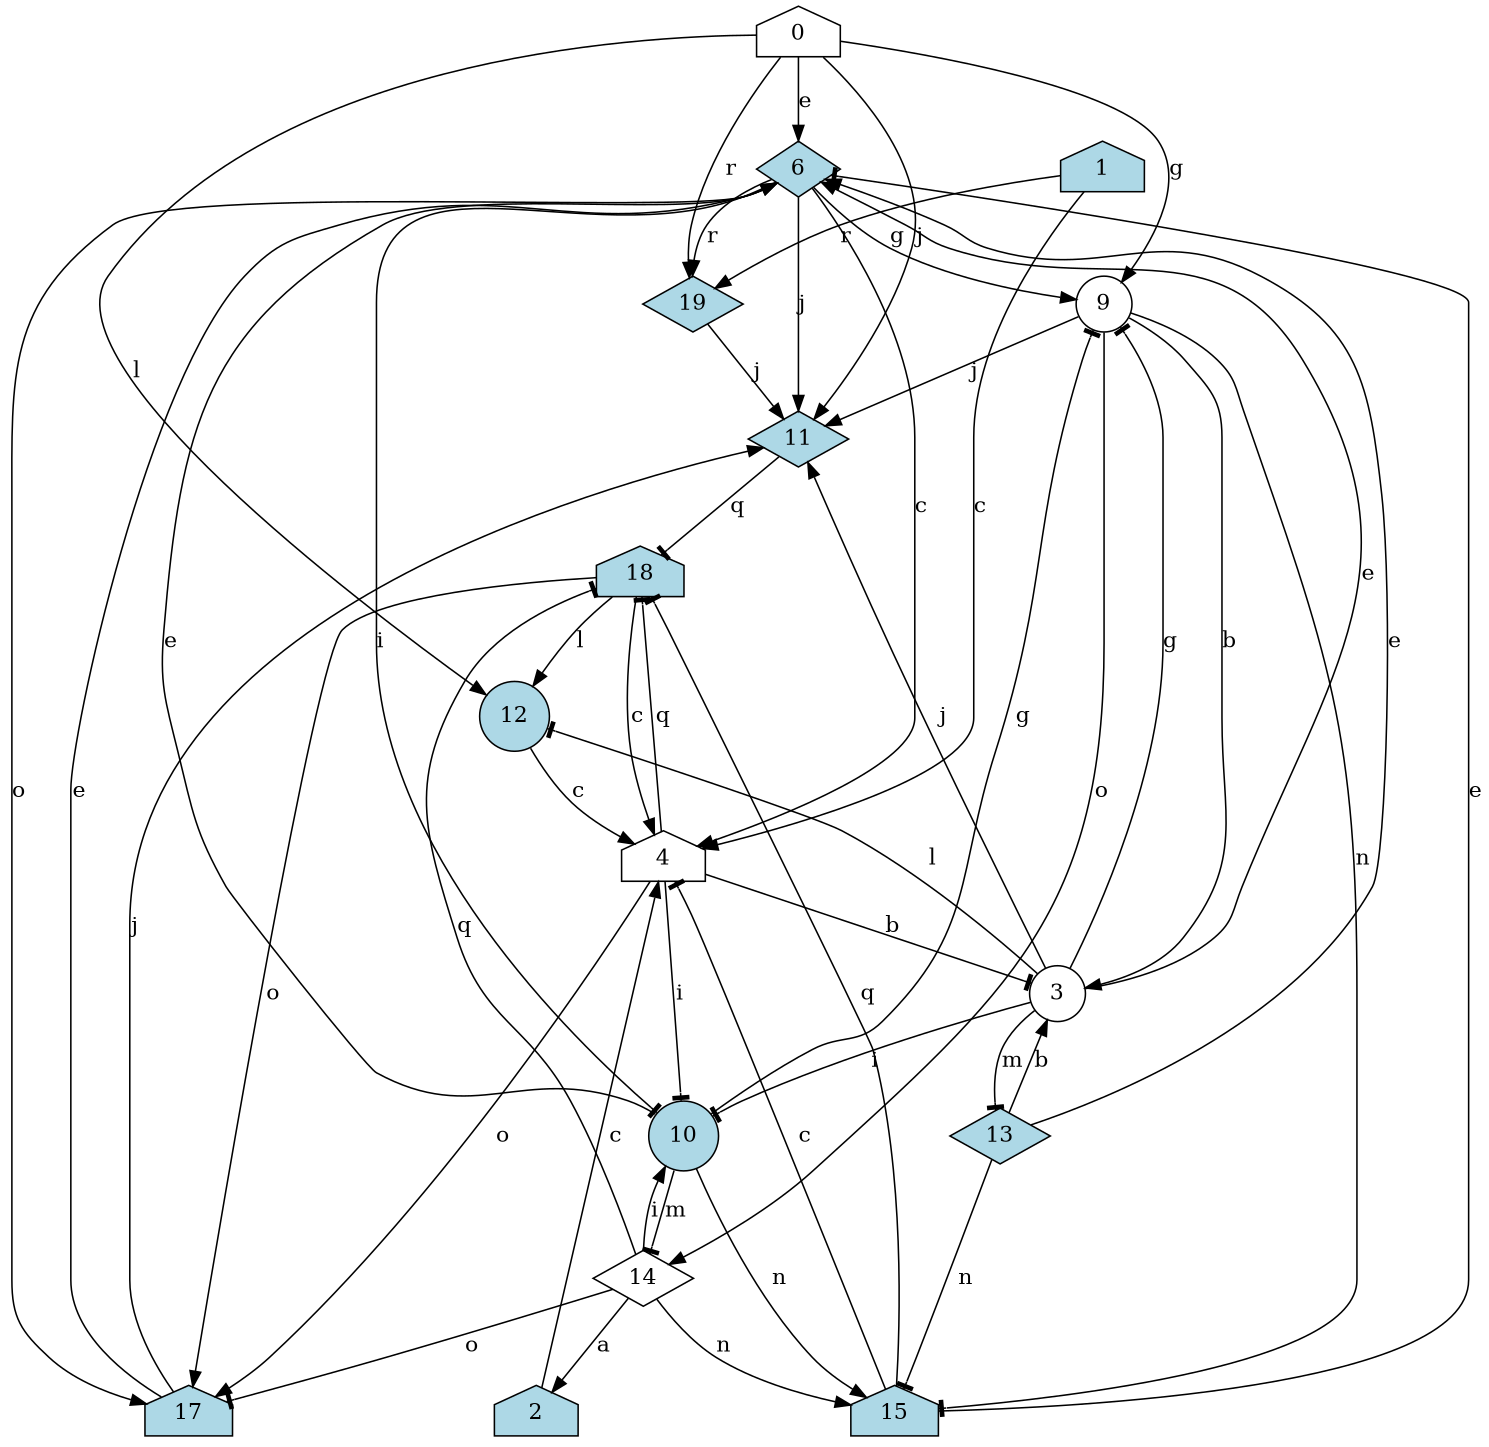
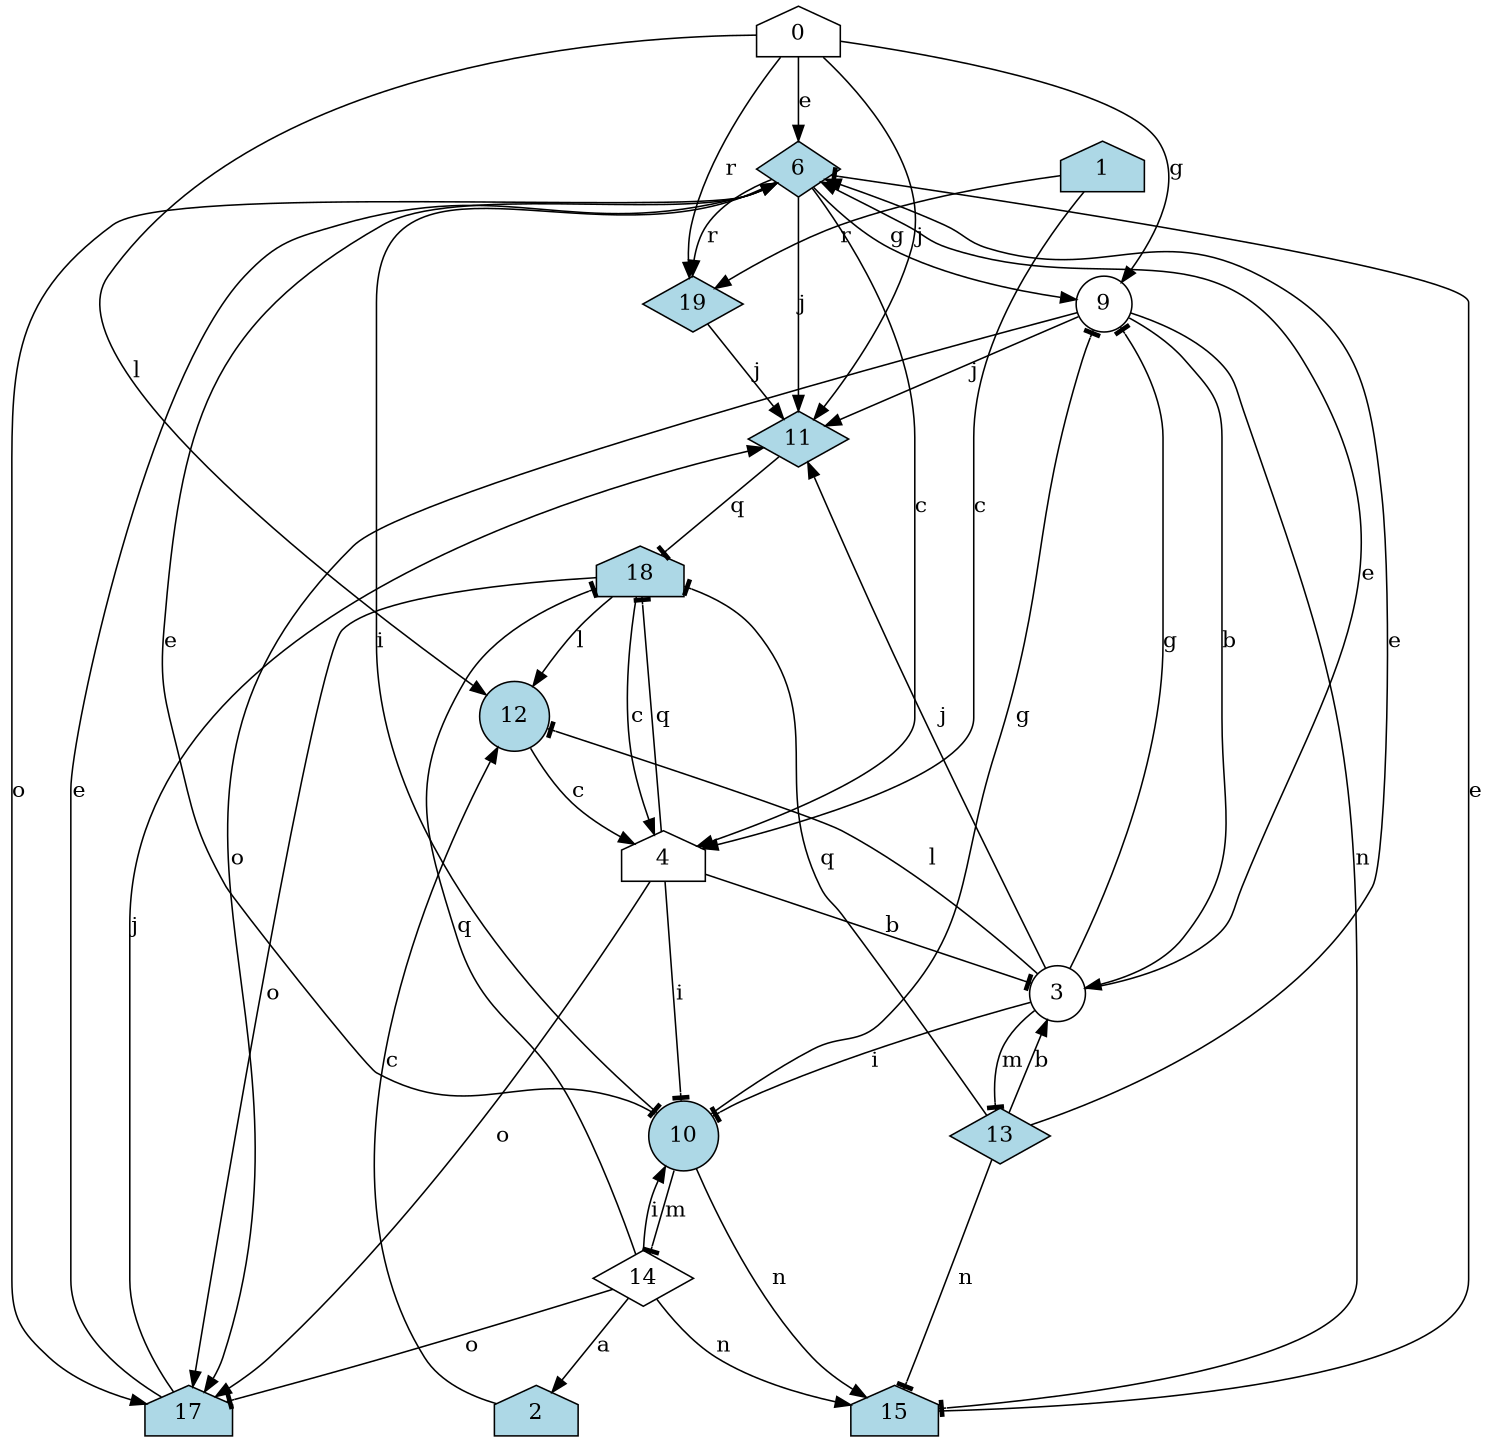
(1066, 876) -> (318, 589)
(839, 978) -> (809, 857)
(601, 1130) -> (379, 1098)
(784, 1138) -> none
